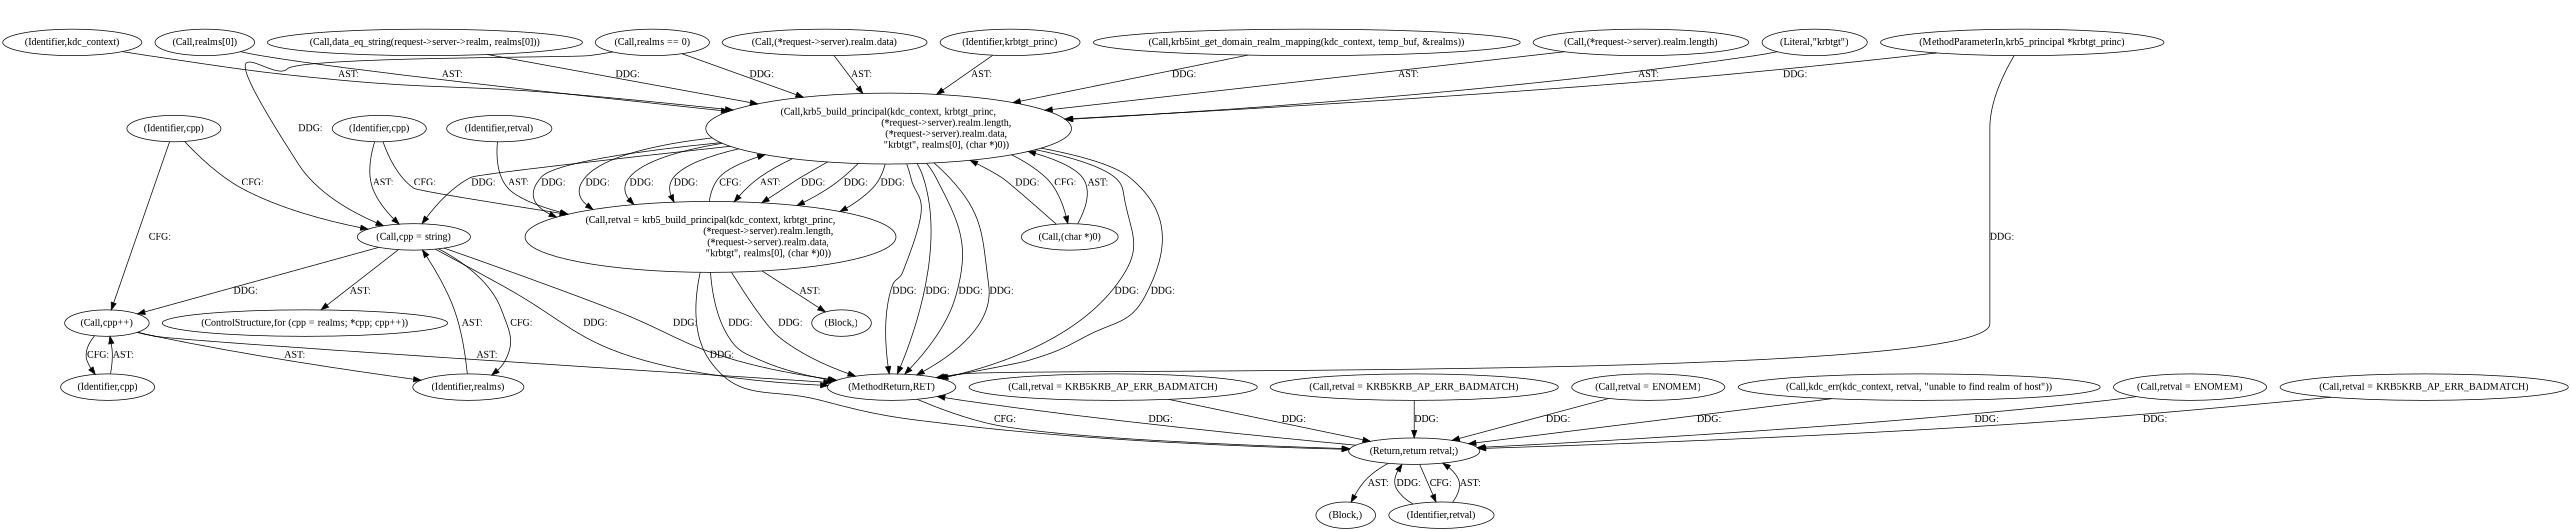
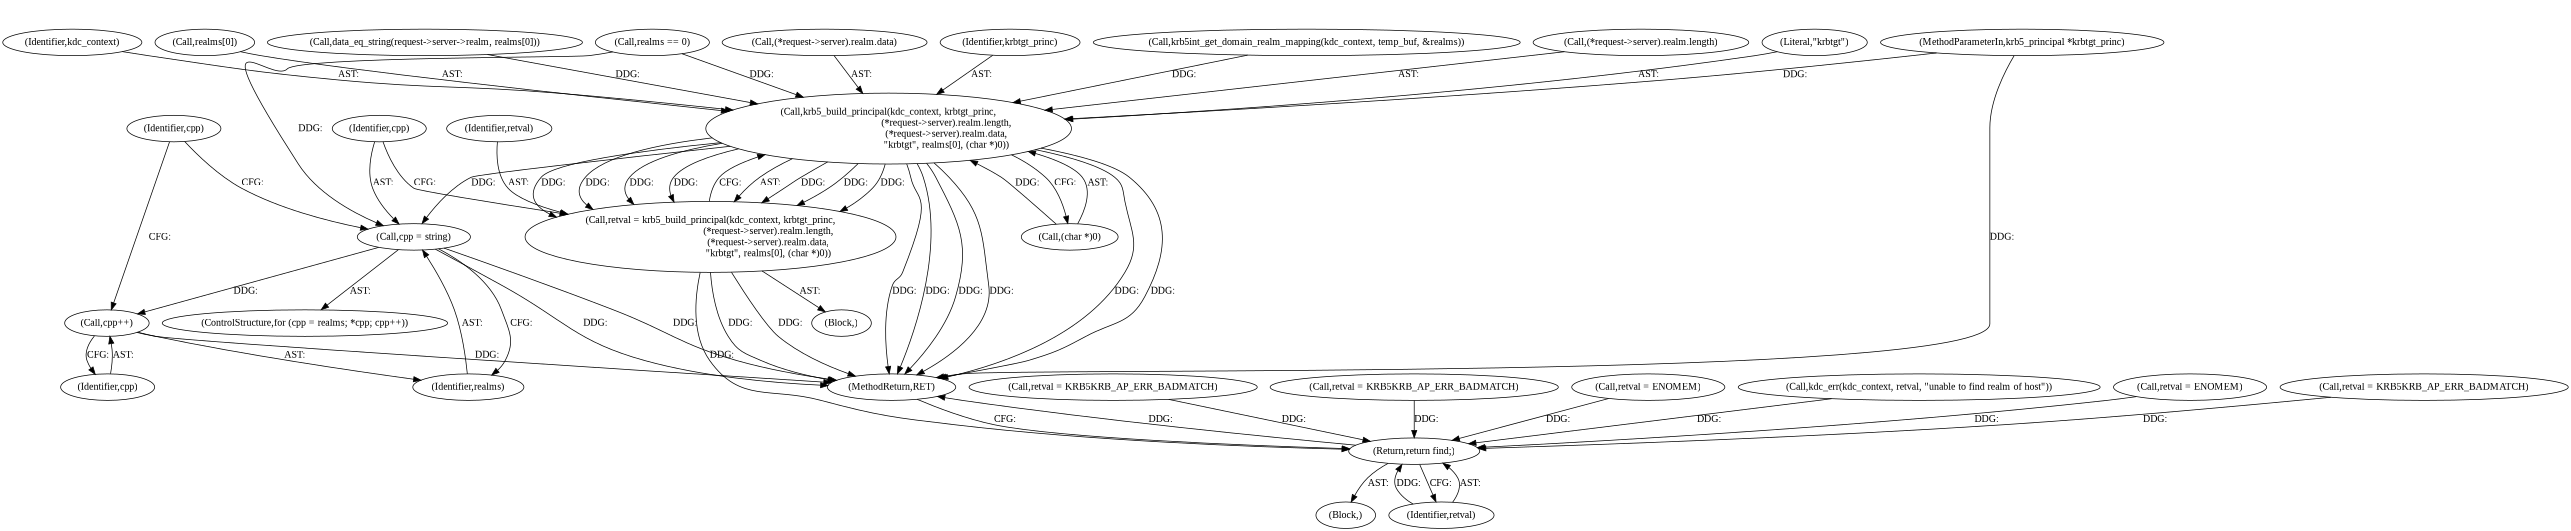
(489, 355) -> (489, 355)
(1414, 451) -> (1414, 451)
